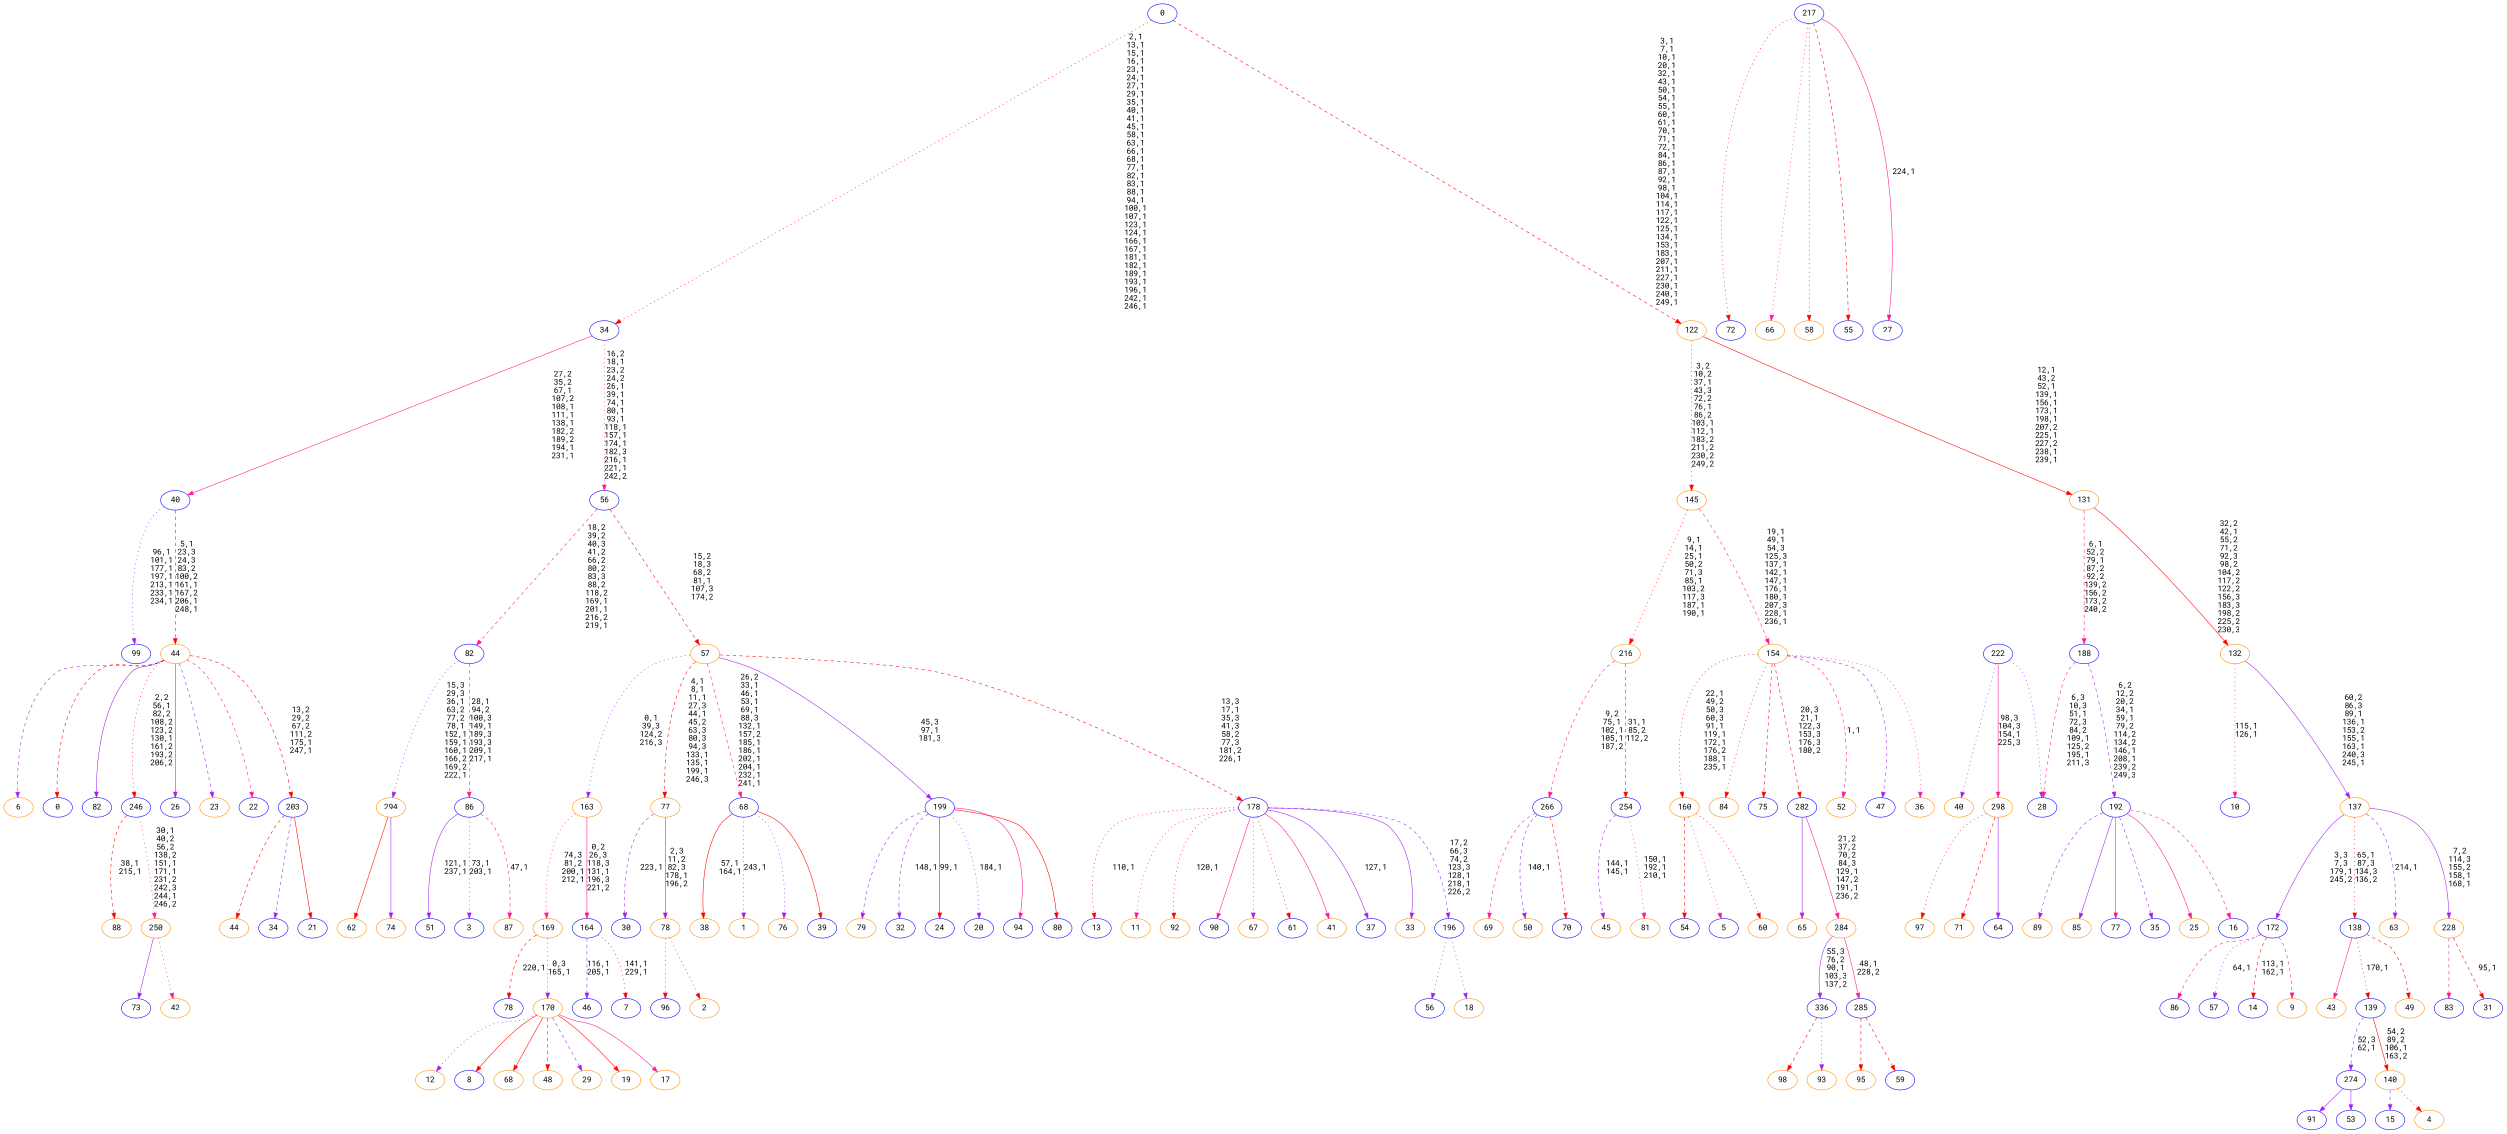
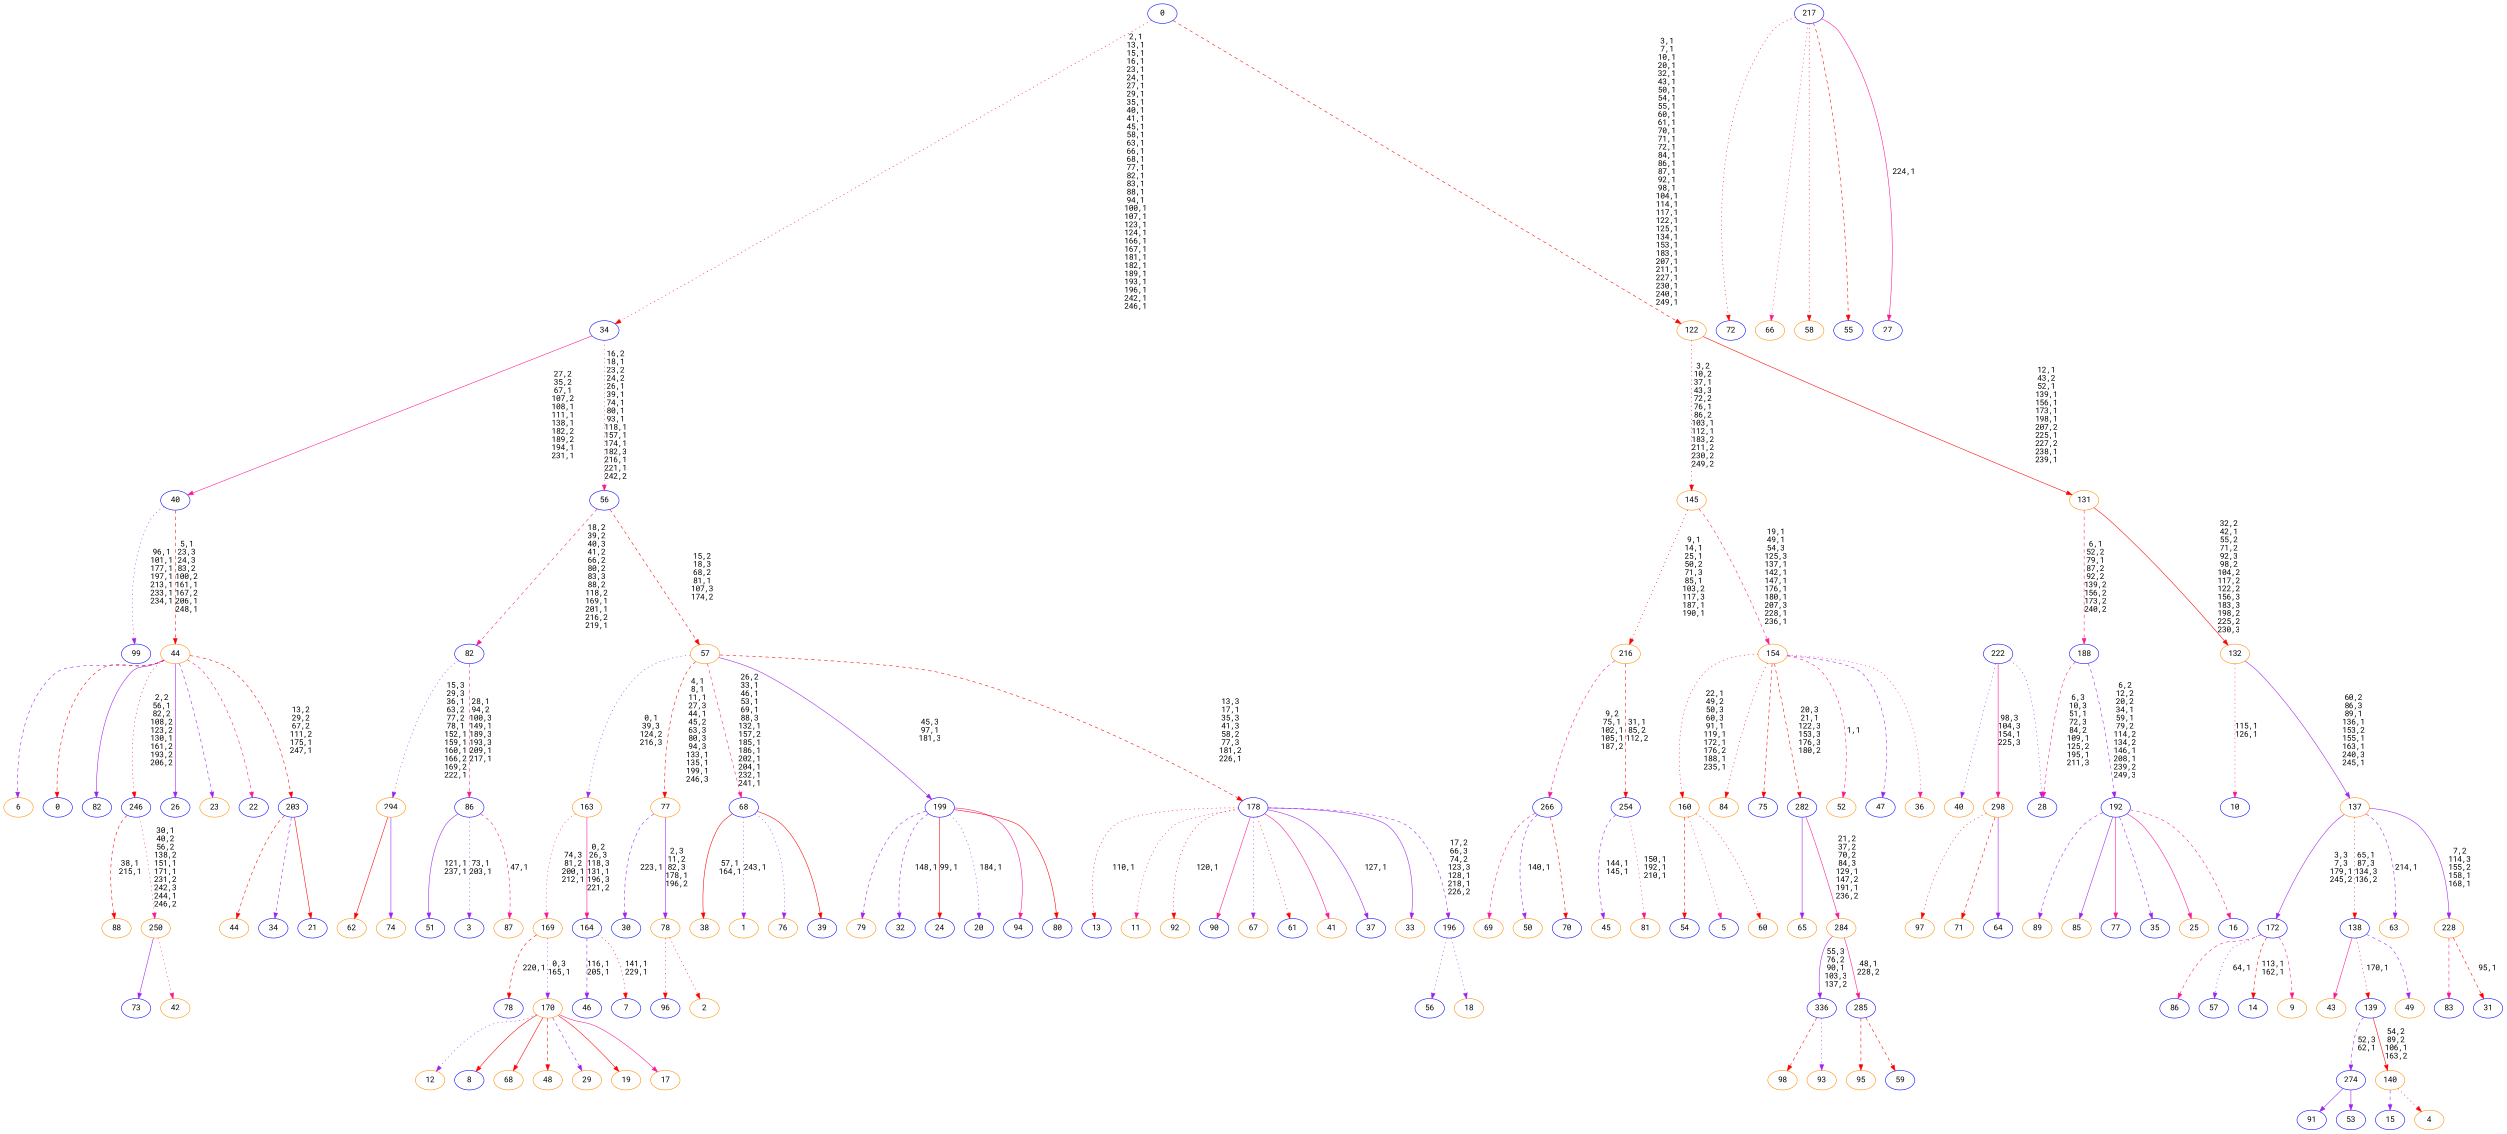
(2397, 956) -> (2397, 956)
